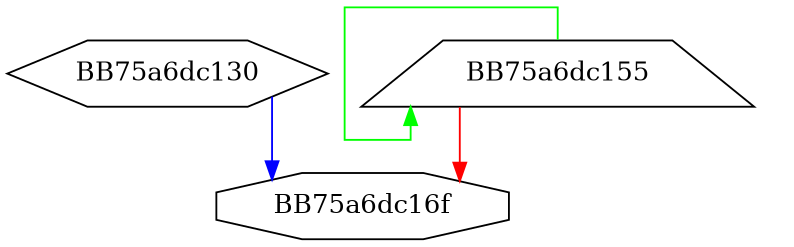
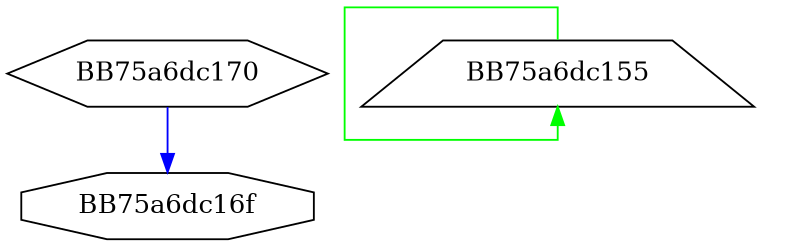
(168, 74) -> (168, 74)
(460, 135) -> none
